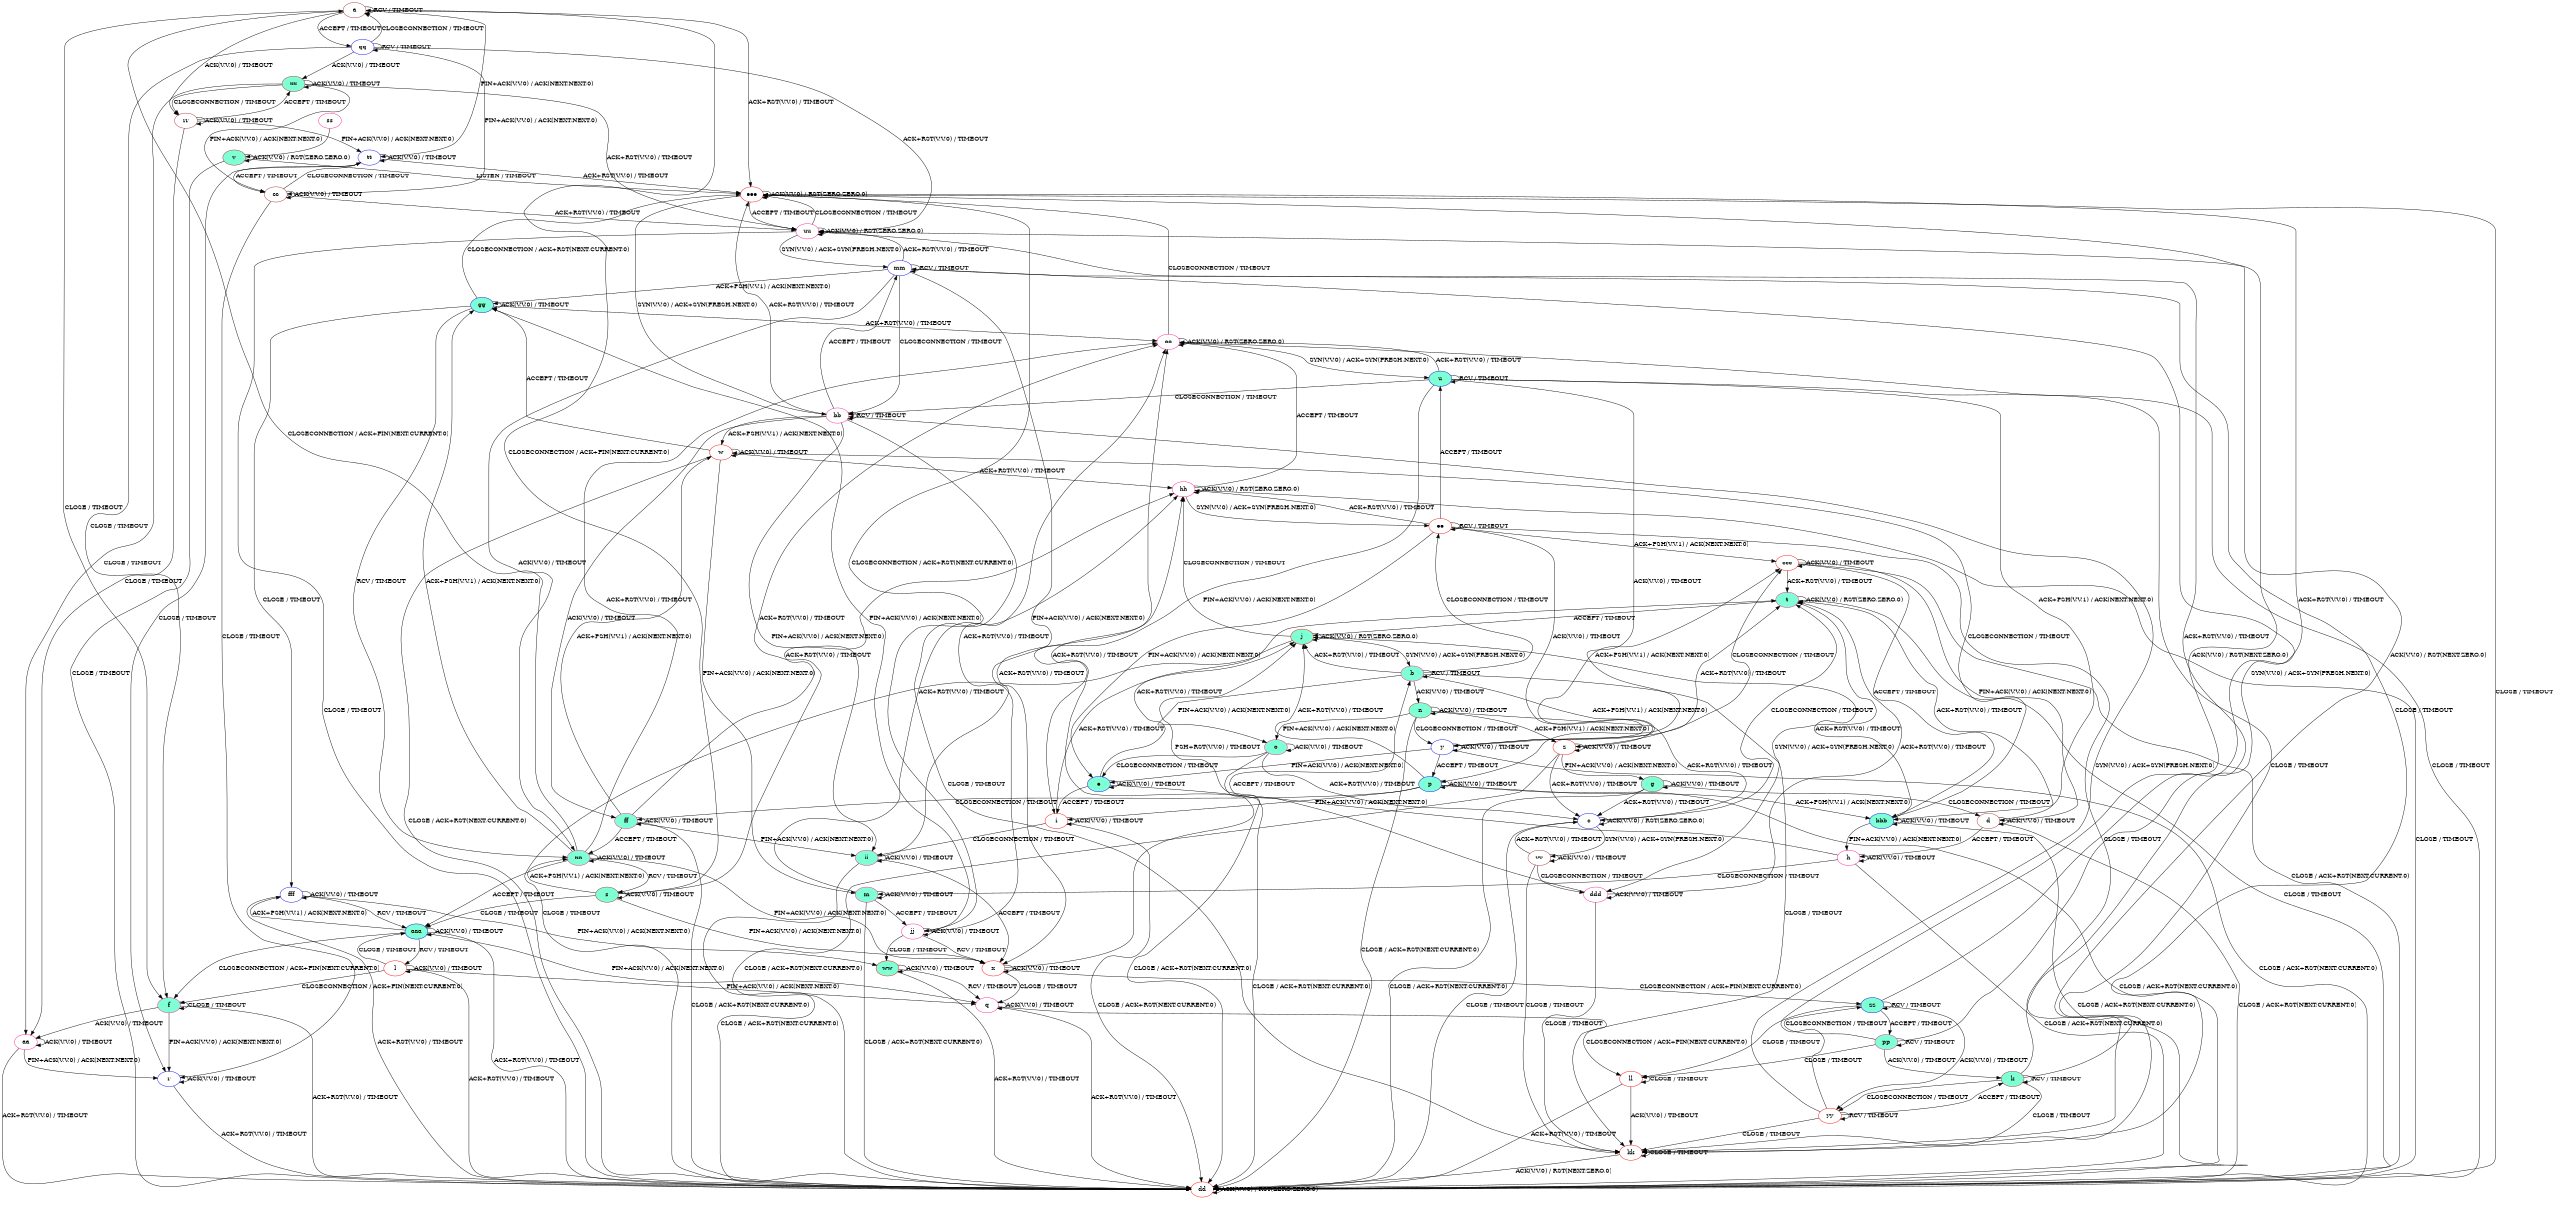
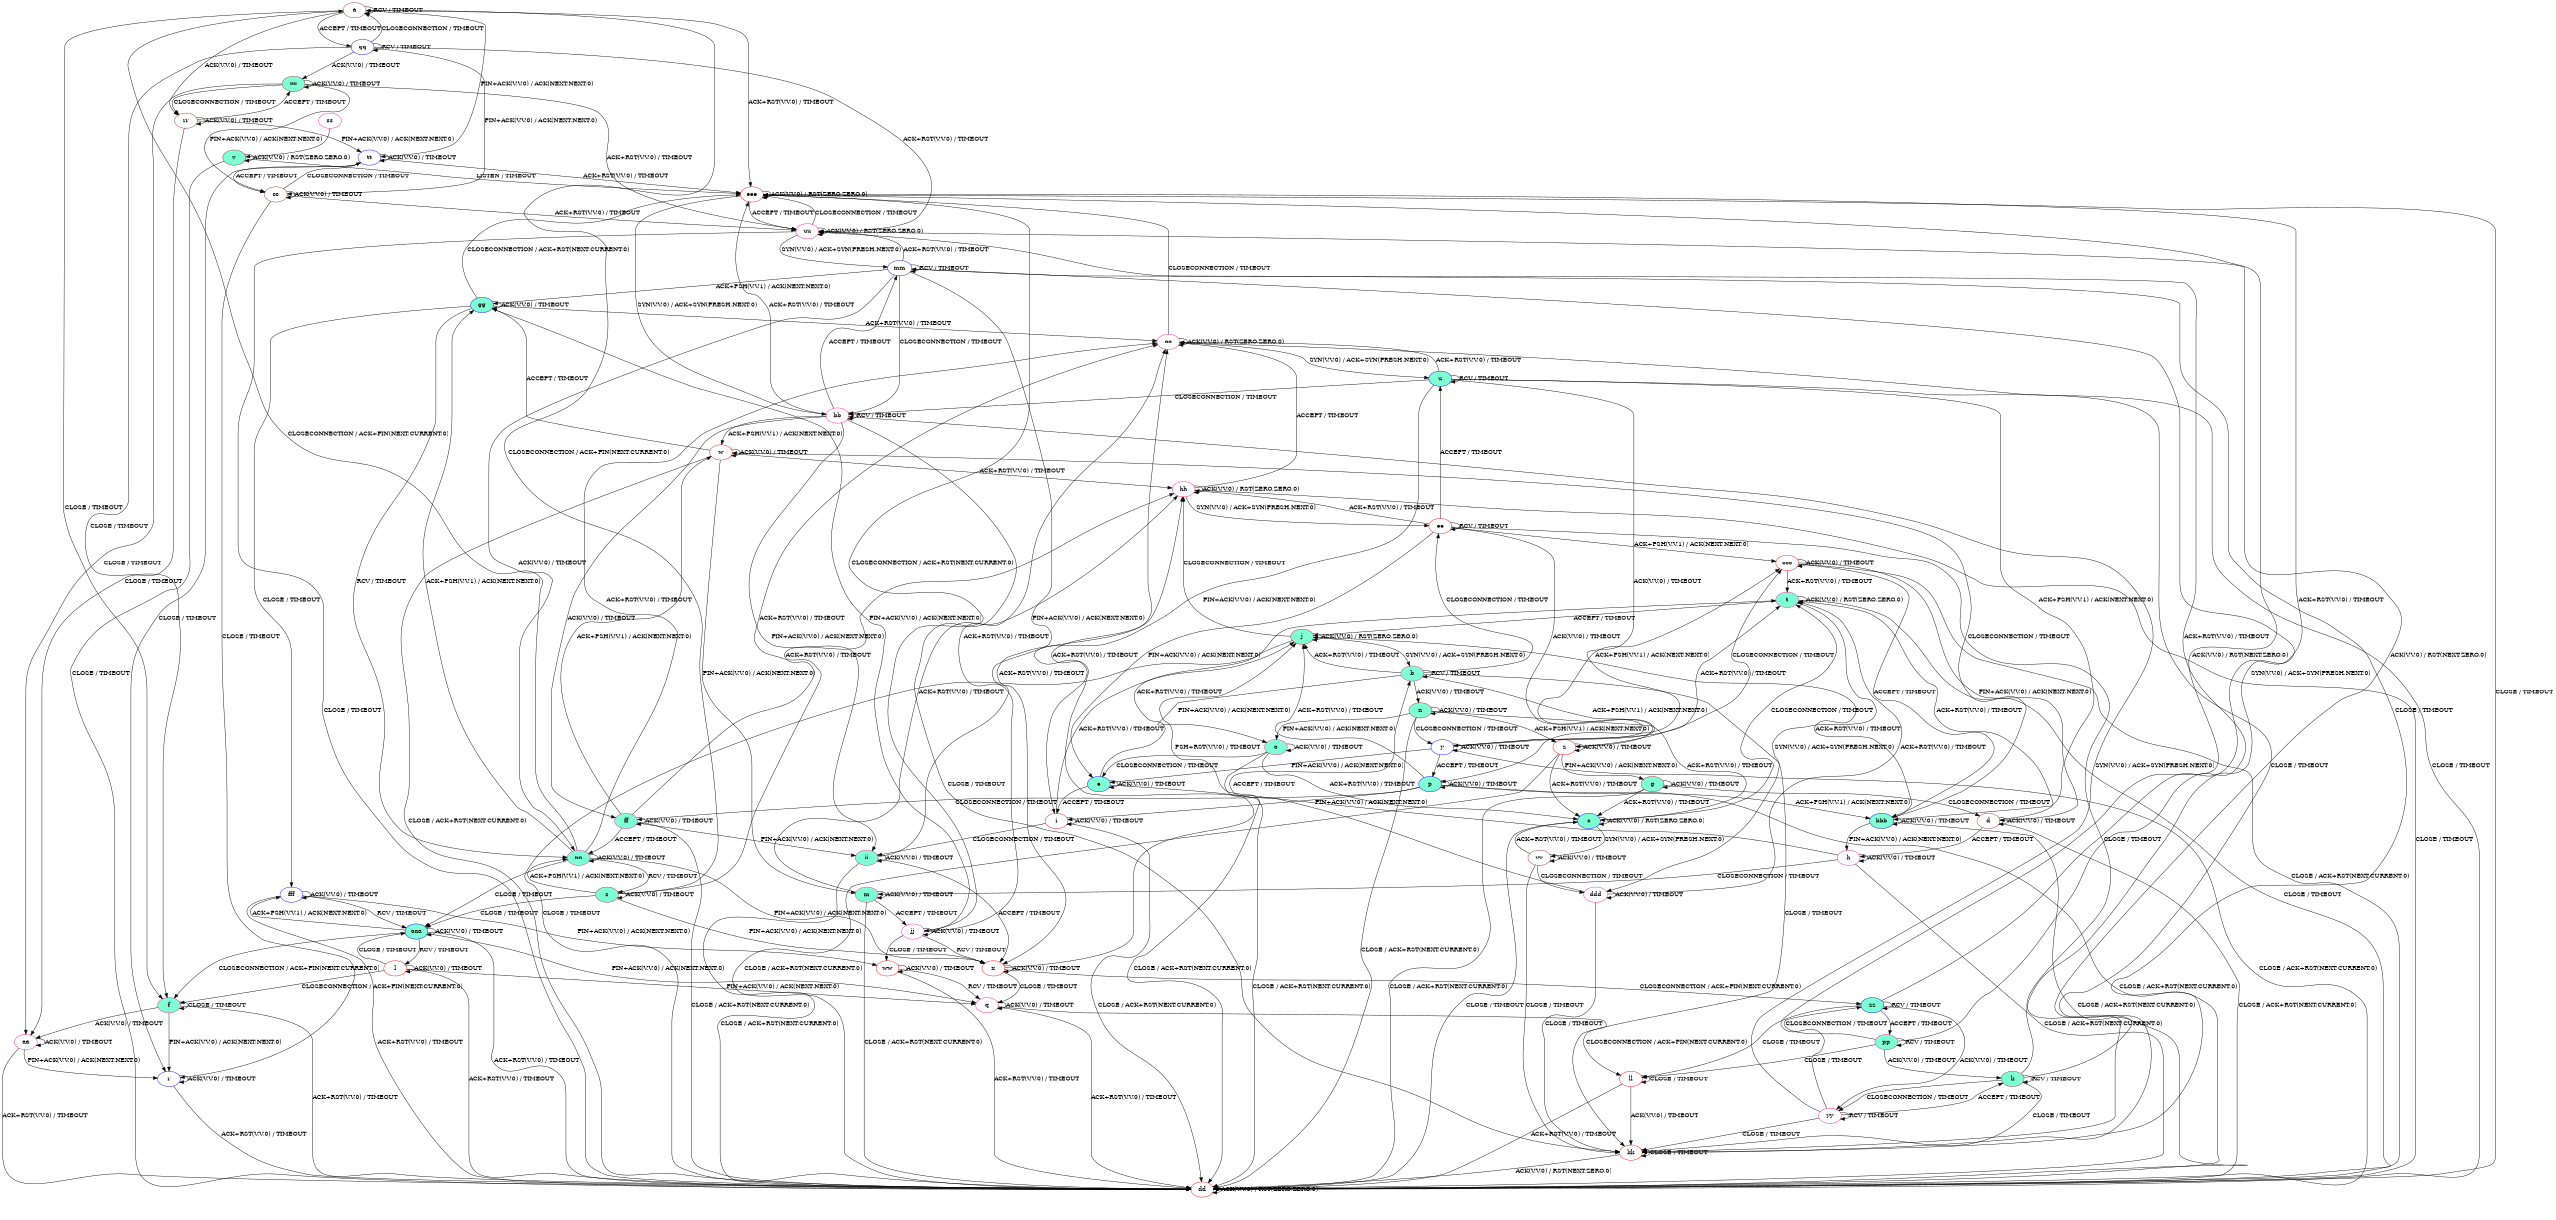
(1589, 821) -> (1589, 821)
(524, 895) -> (524, 895)
(887, 968) -> (887, 968)
(1830, 1116) -> (1830, 1116)
